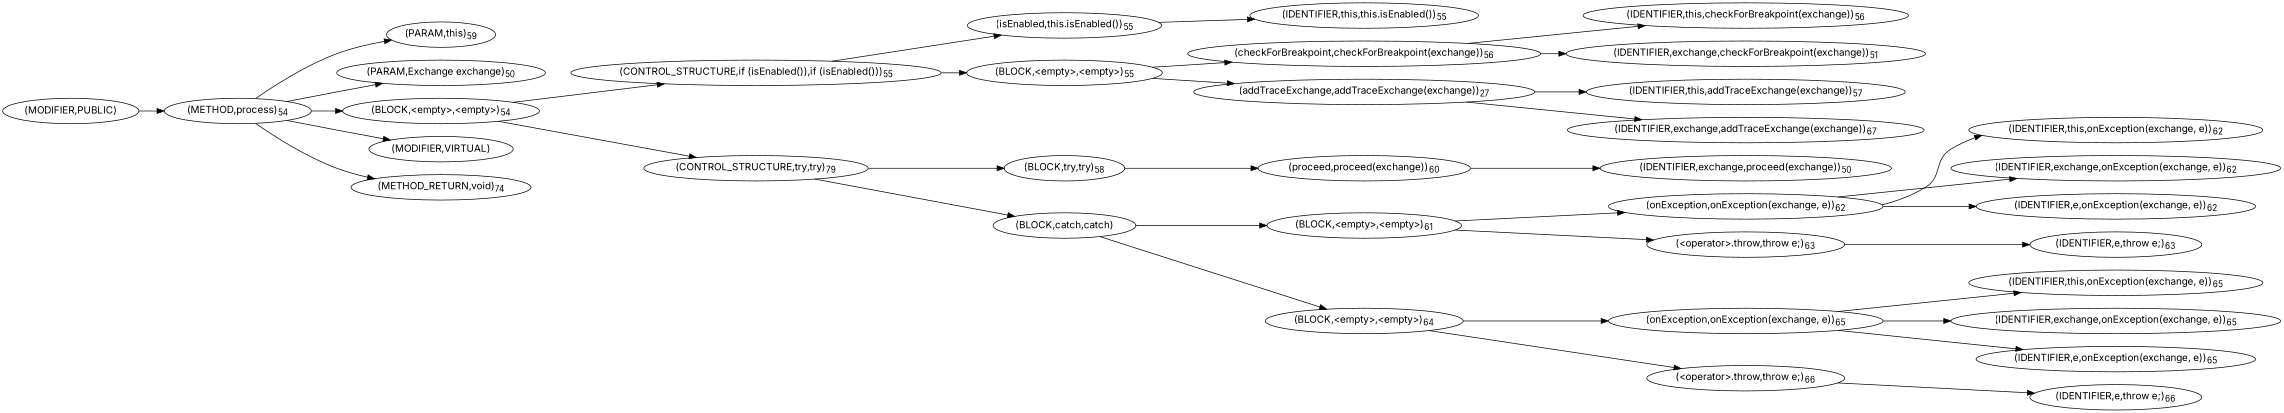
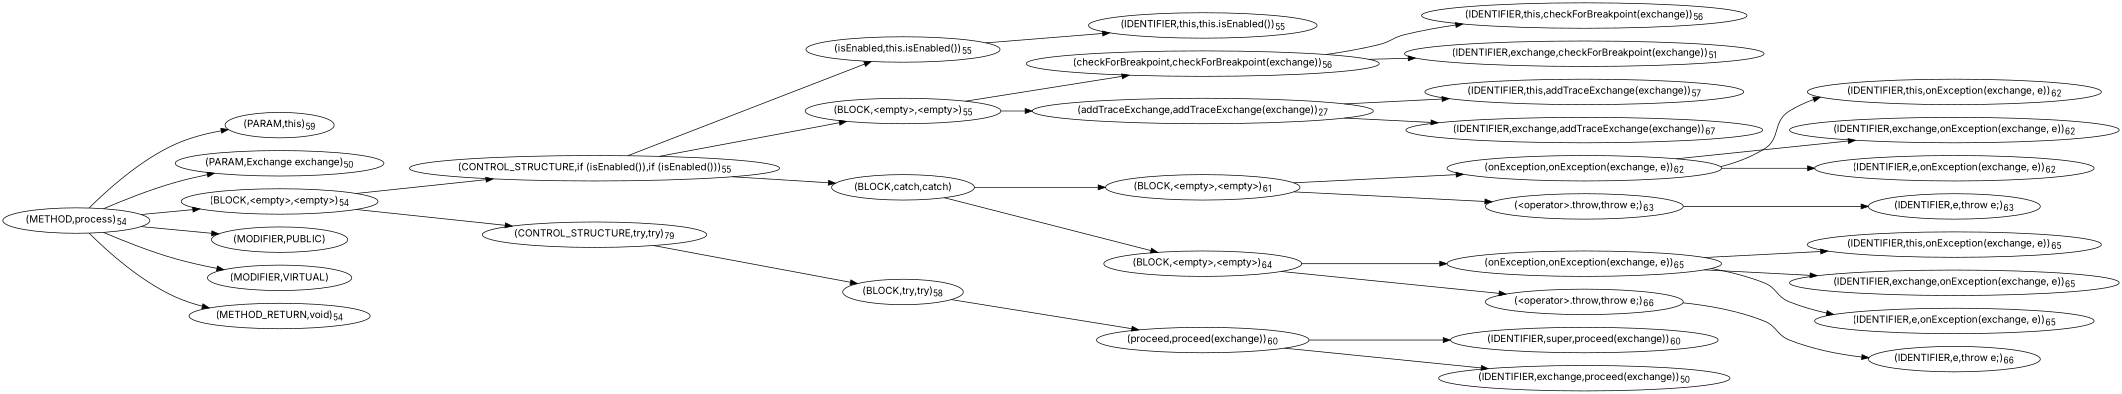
(148, 111) -> (176, 230)
(500, 186) -> (338, 315)
(911, 197) -> (780, 180)
none -> (1584, 340)
